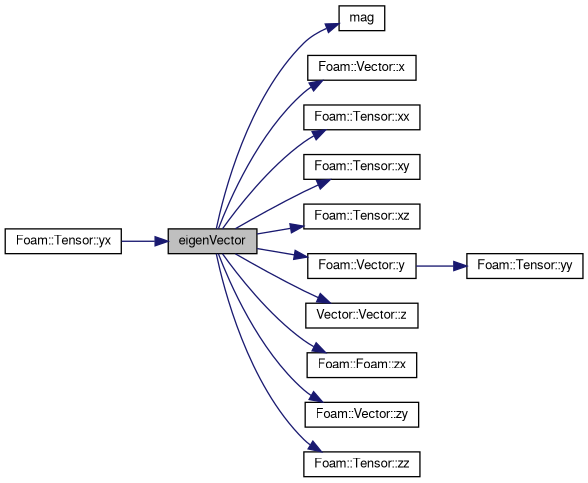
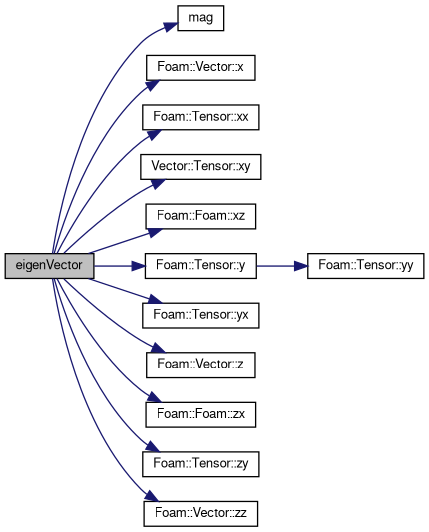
(362, 167) -> (201, 167)
(362, 216) -> (201, 216)
(138, 241) -> (119, 289)
(362, 266) -> (201, 266)
(362, 316) -> (201, 365)
(362, 415) -> (201, 464)
(362, 464) -> (201, 514)
